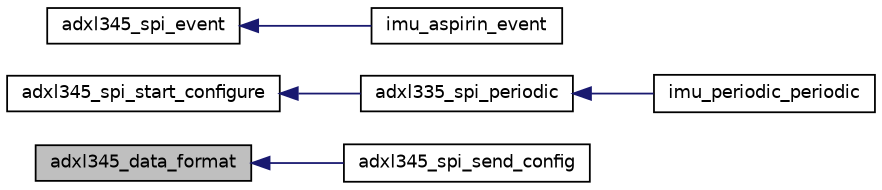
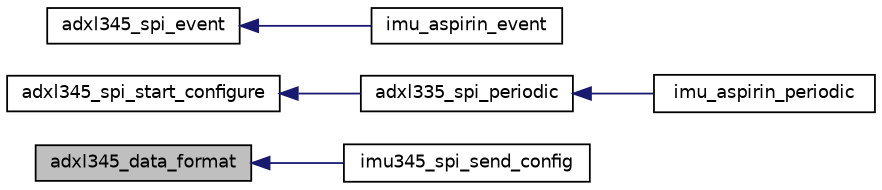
(764, 94) -> (764, 94)
(467, 163) -> (467, 163)
